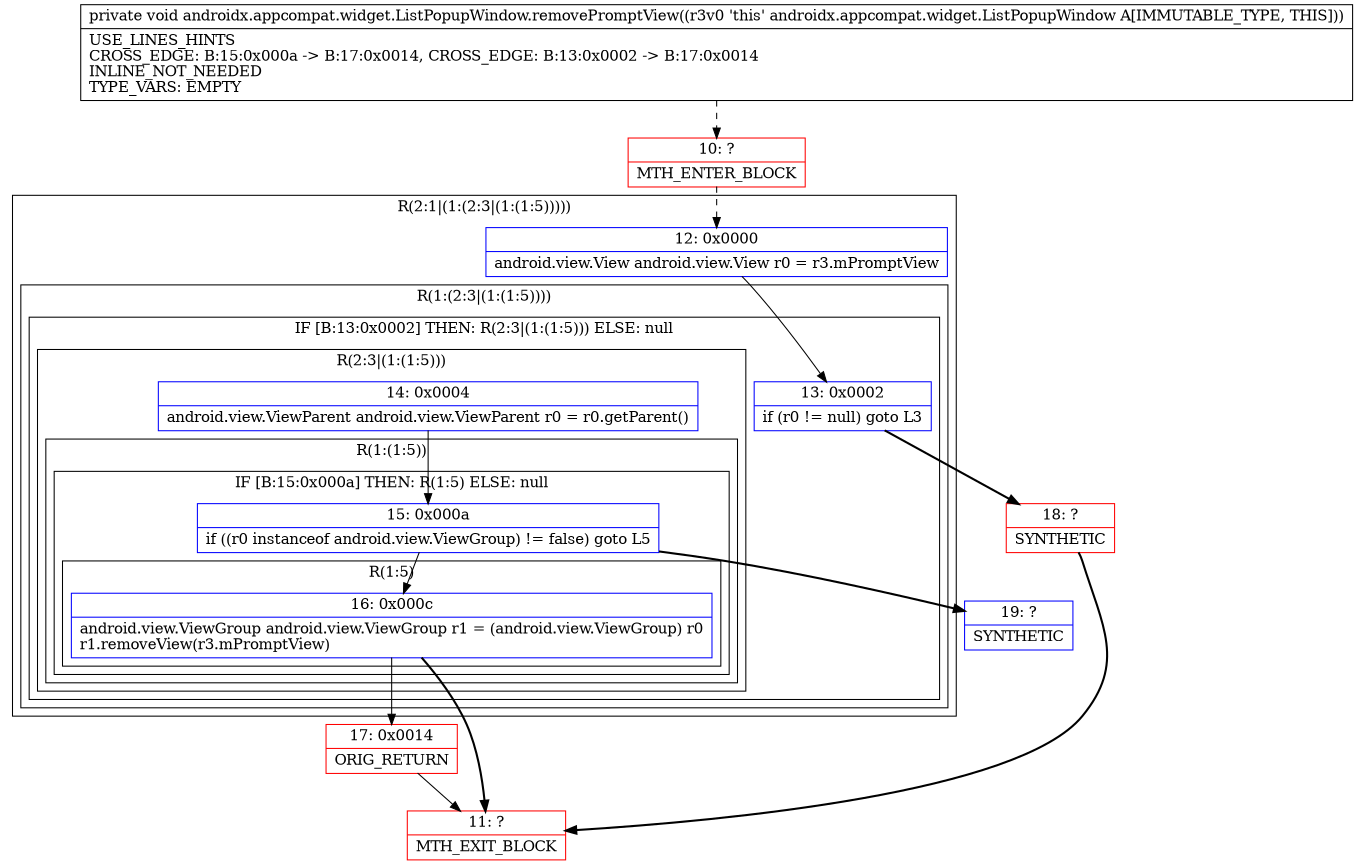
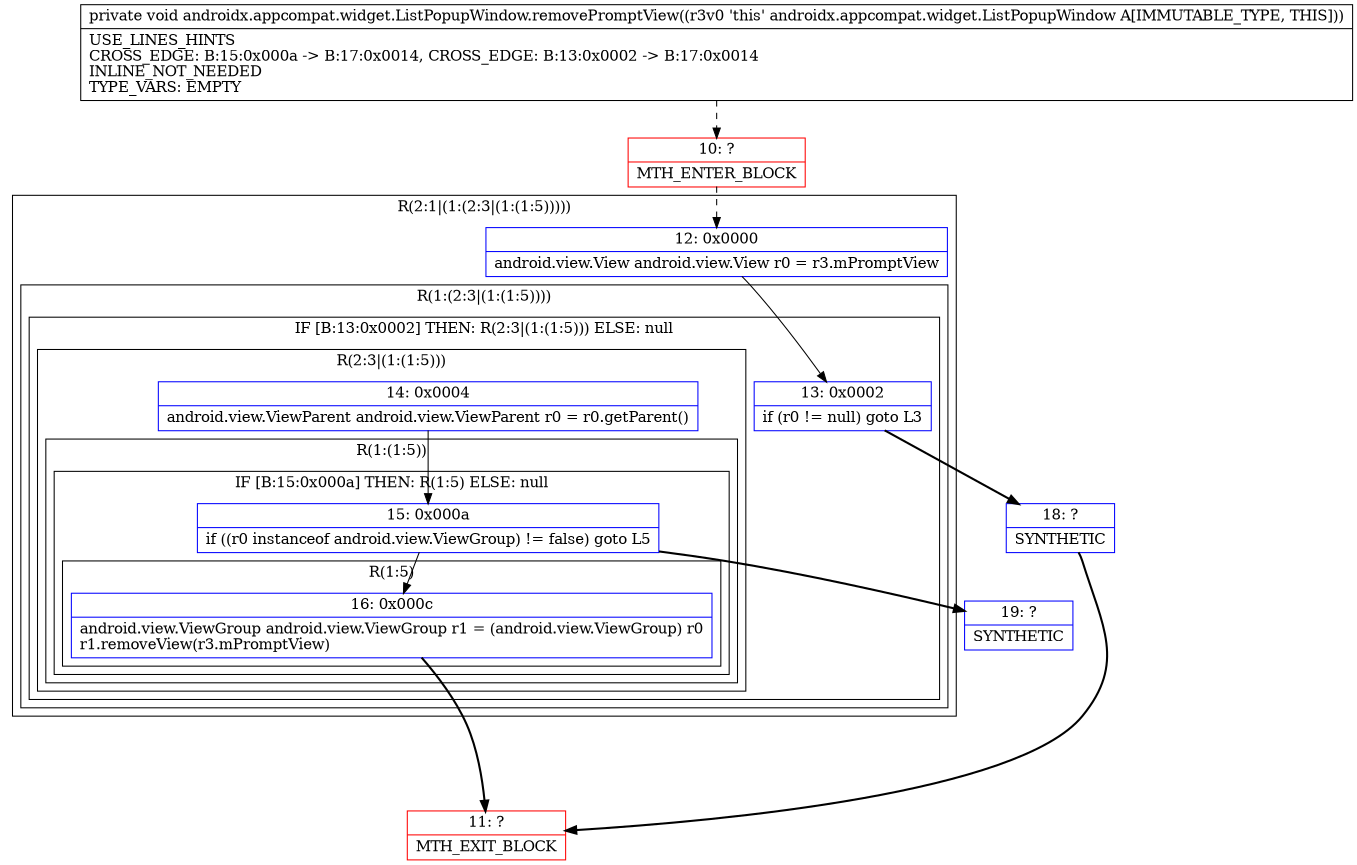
(1060, 528) -> (1060, 528)
(392, 749) -> none
